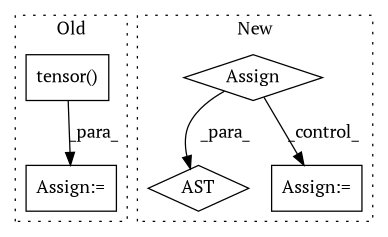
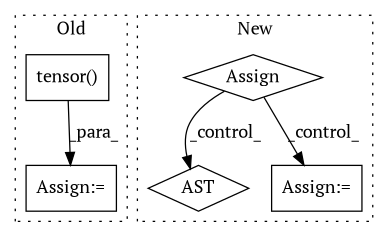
(226, 133) -> (226, 133)
